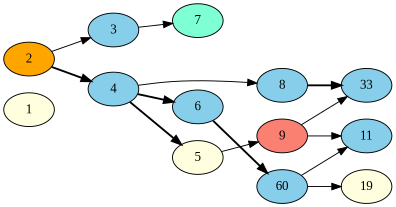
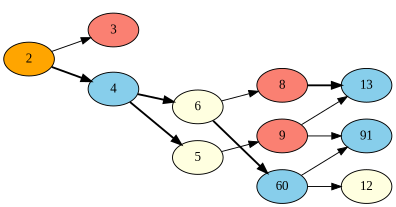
(198, 21) -> none
(113, 30) -> (113, 30)
(193, 81) -> (235, 97)
(282, 85) -> (282, 85)
(367, 85) -> (367, 85)
(198, 107) -> (198, 107)
(29, 110) -> none
(367, 136) -> (367, 136)
(367, 187) -> (367, 187)
